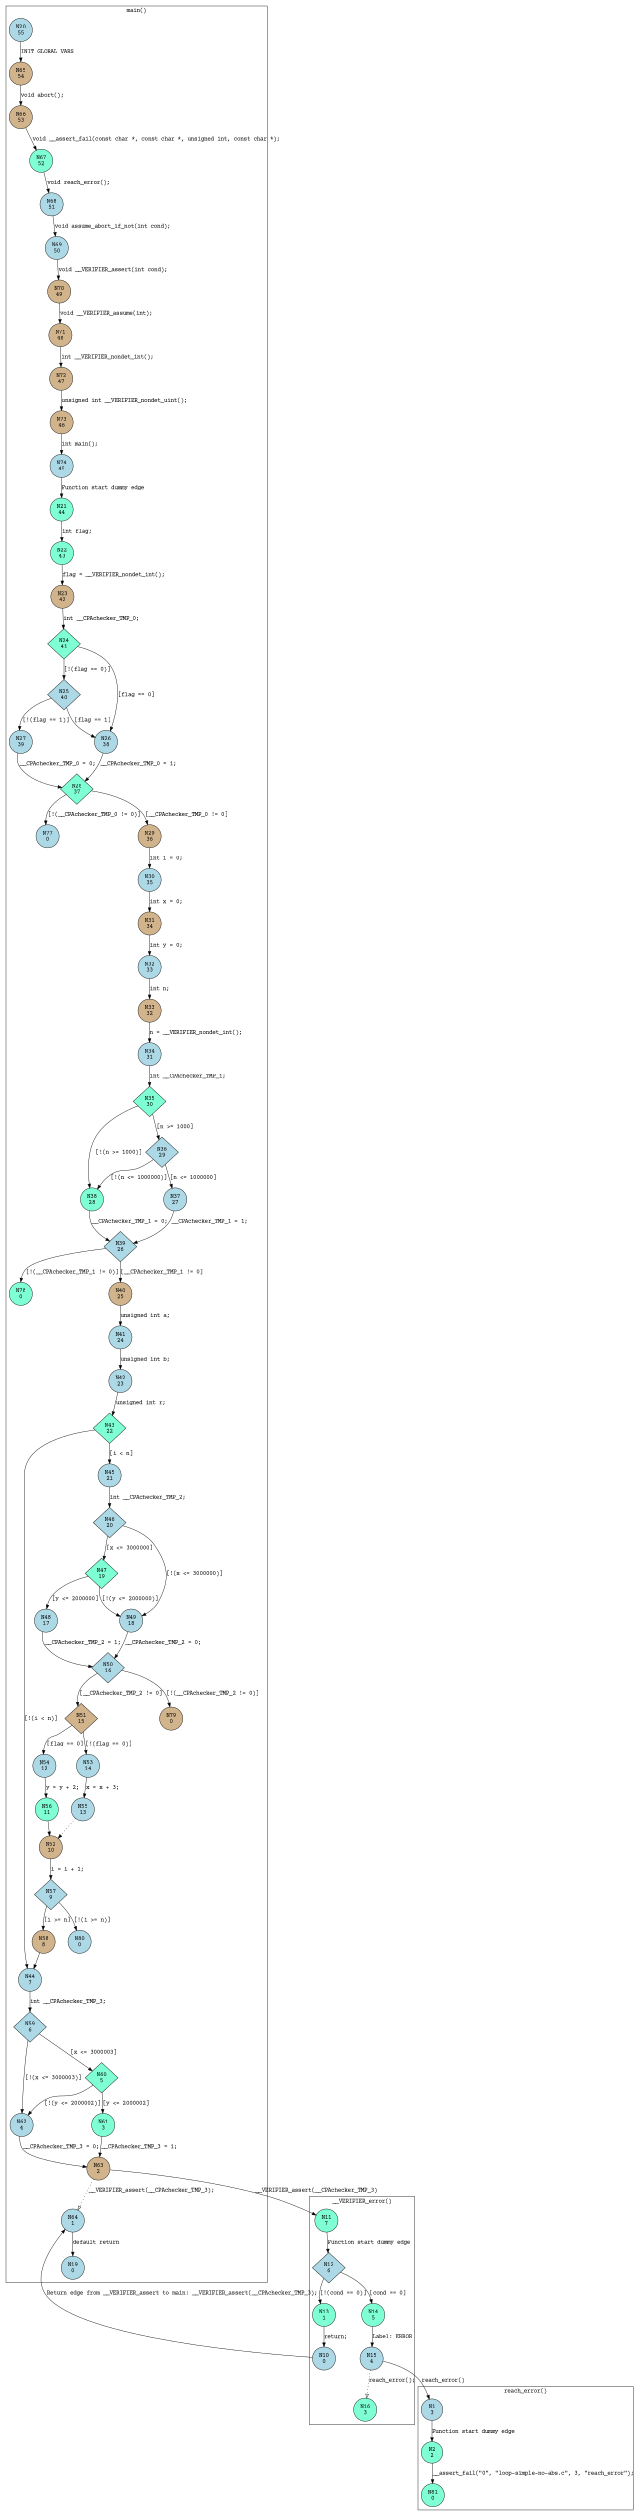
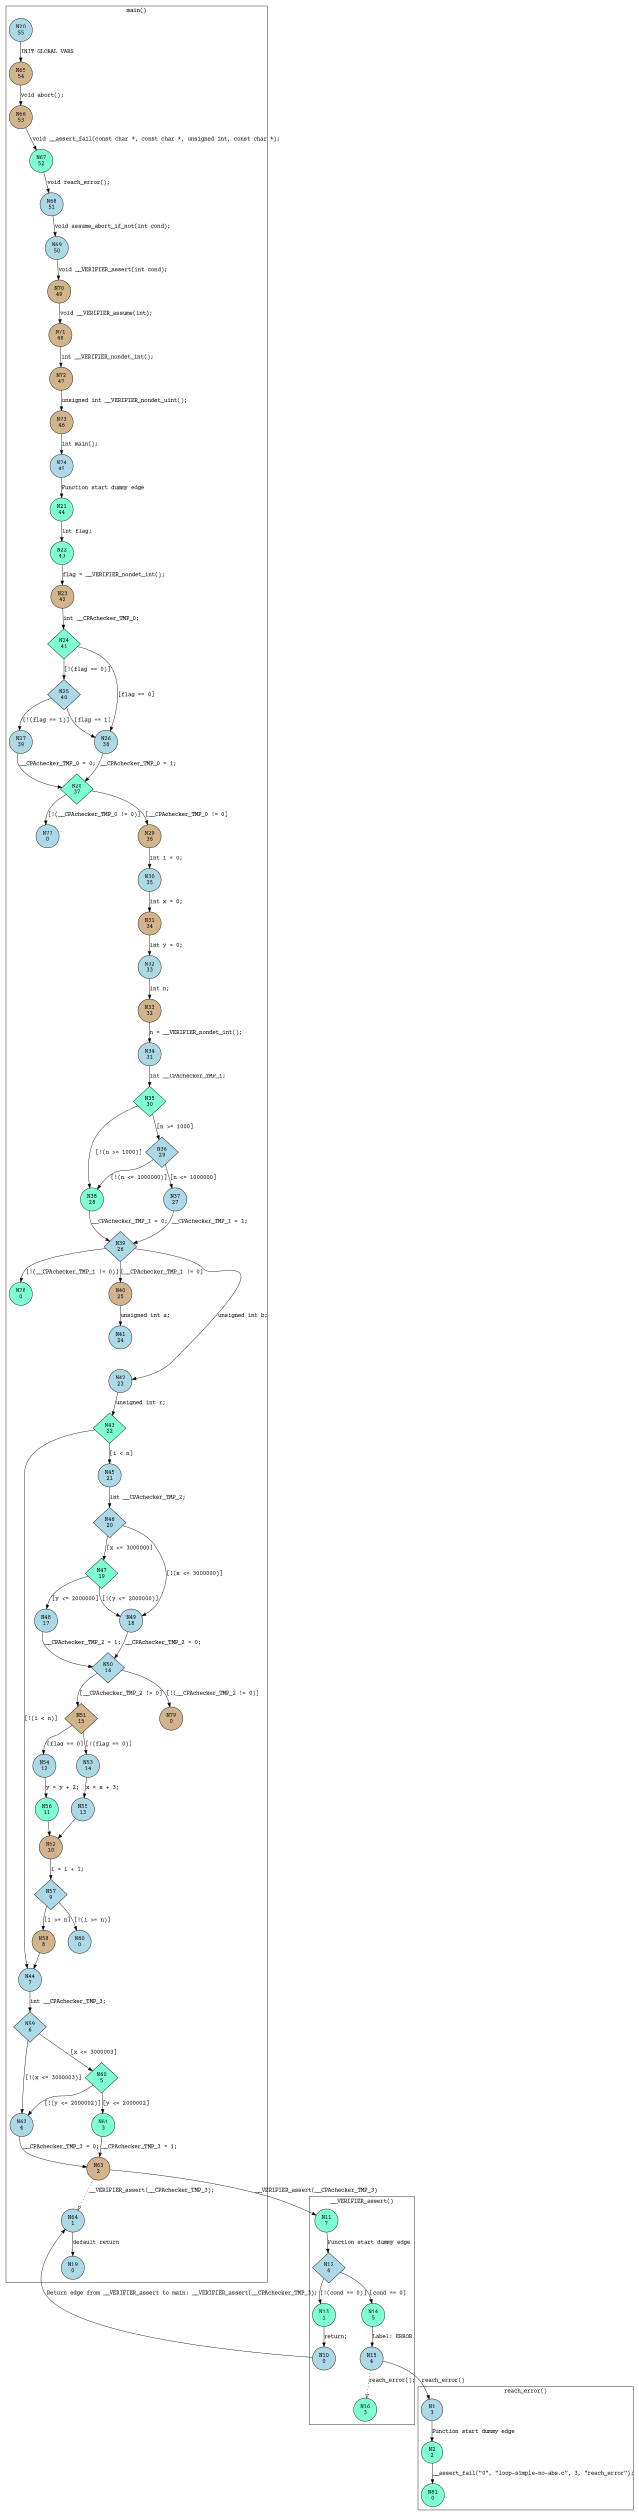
(120, 1357) -> (233, 1294)
(68, 1827) -> (68, 1827)
(362, 2201) -> (362, 2201)
